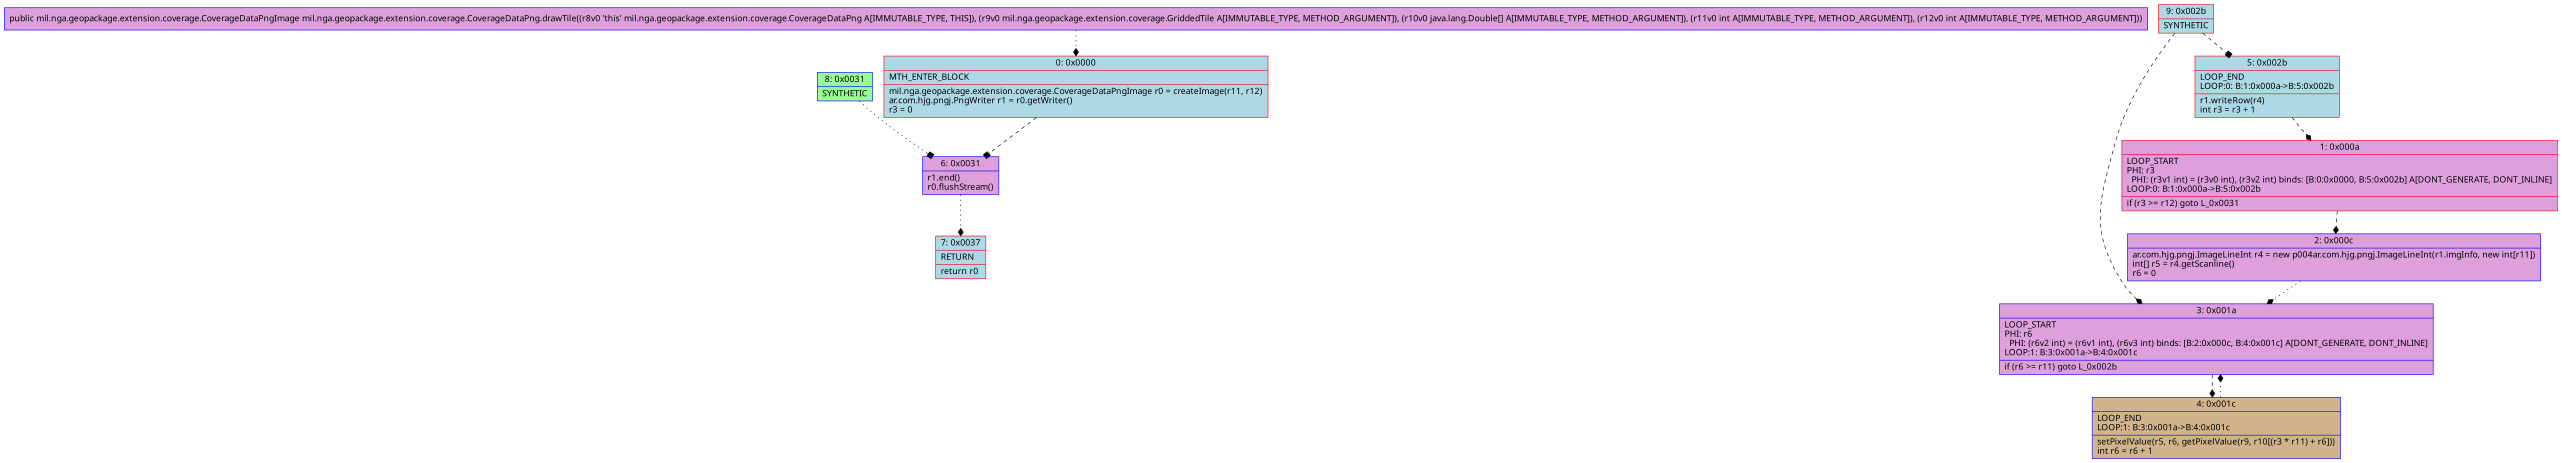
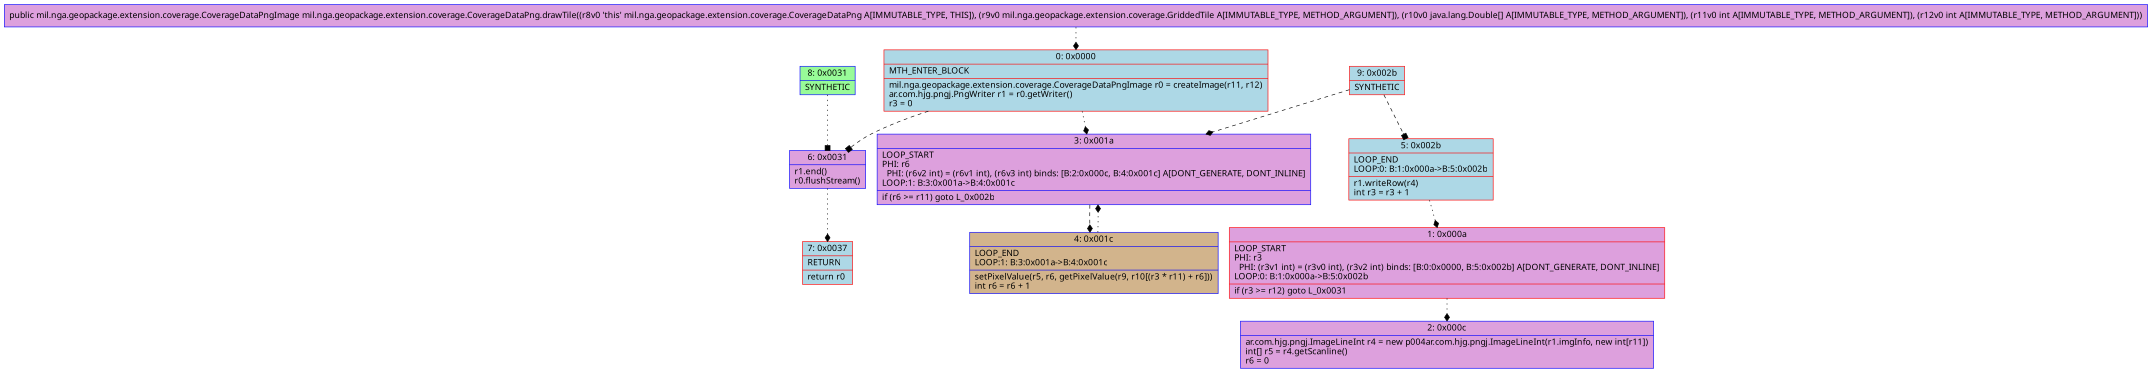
(2299, 126) -> (1432, 210)
(2337, 219) -> (1447, 306)
(2287, 290) -> (1084, 119)
